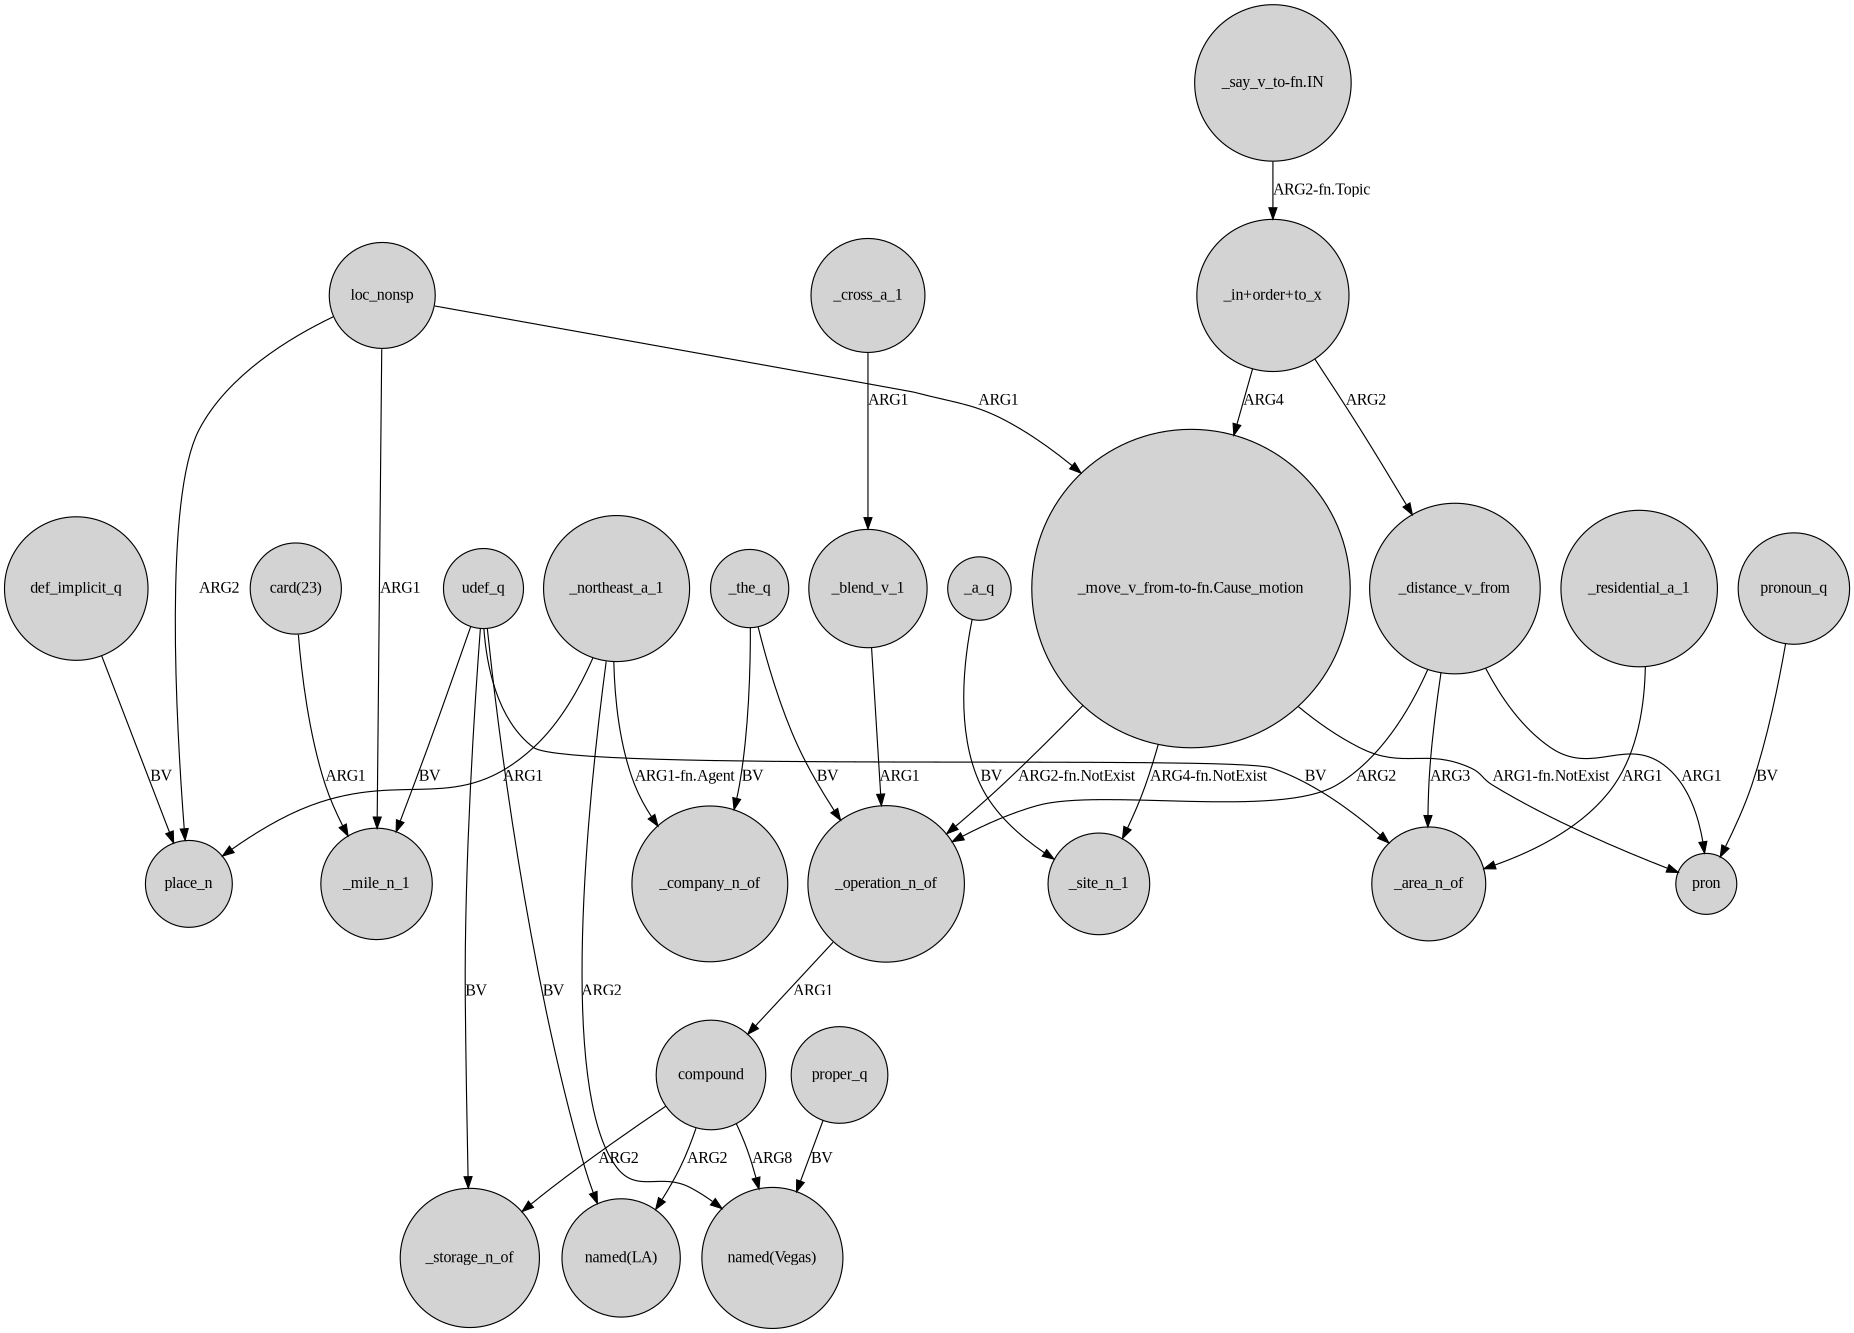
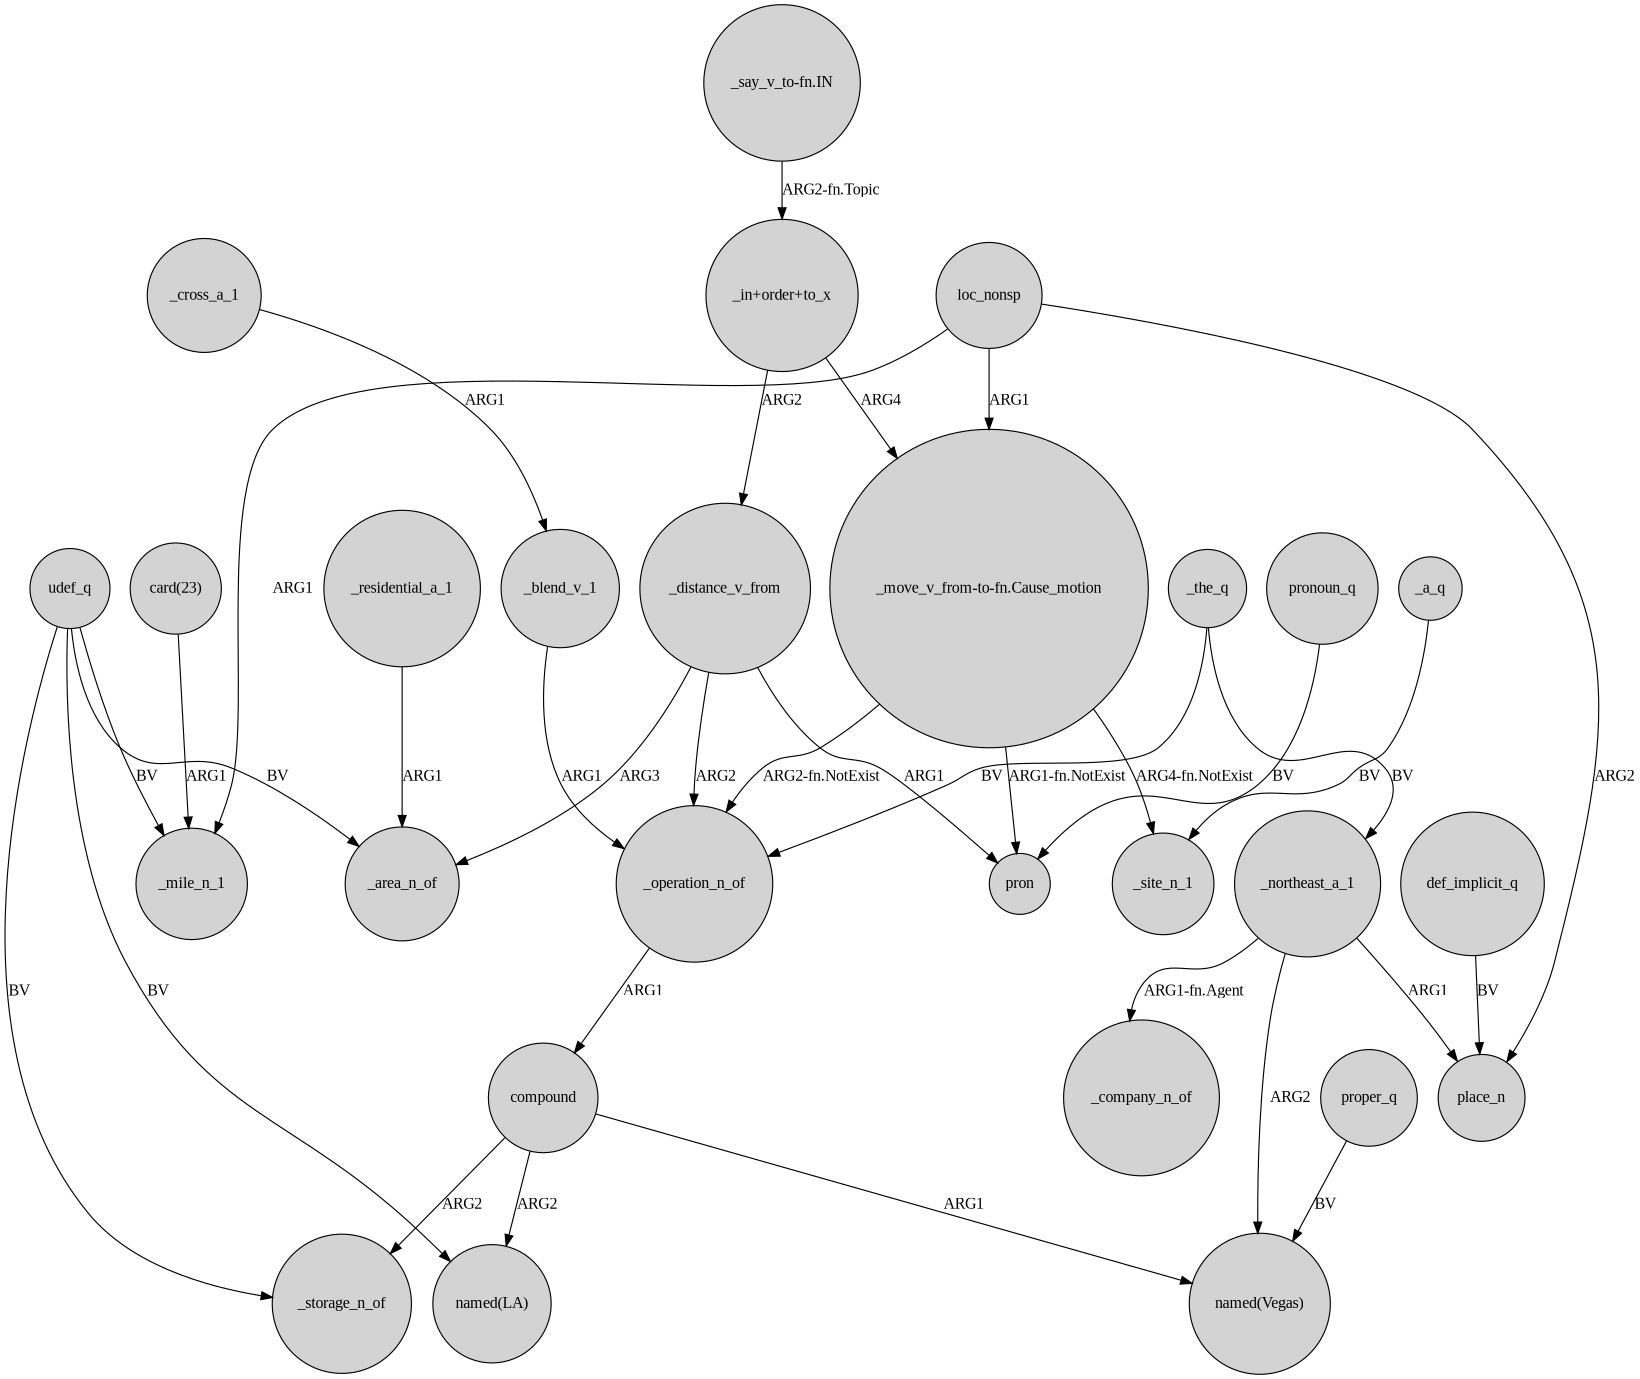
(748, 713) -> (1291, 760)
(772, 1159) -> (964, 1205)
